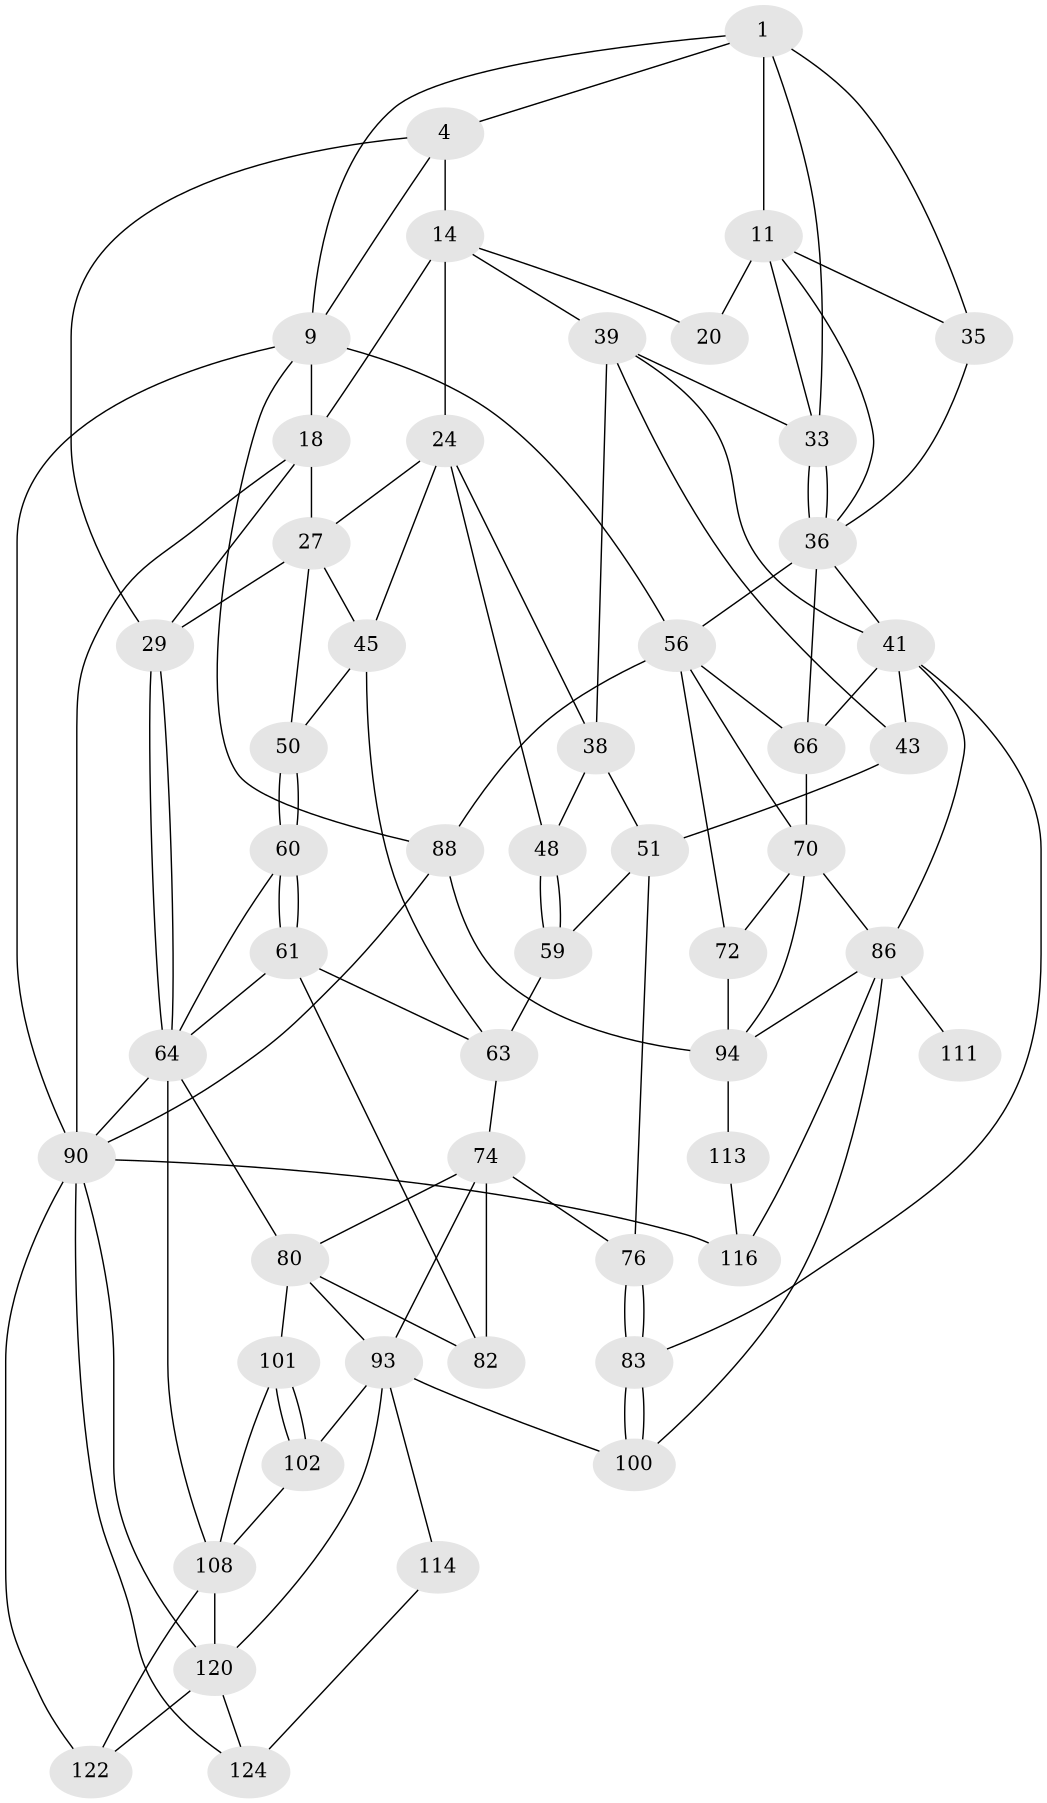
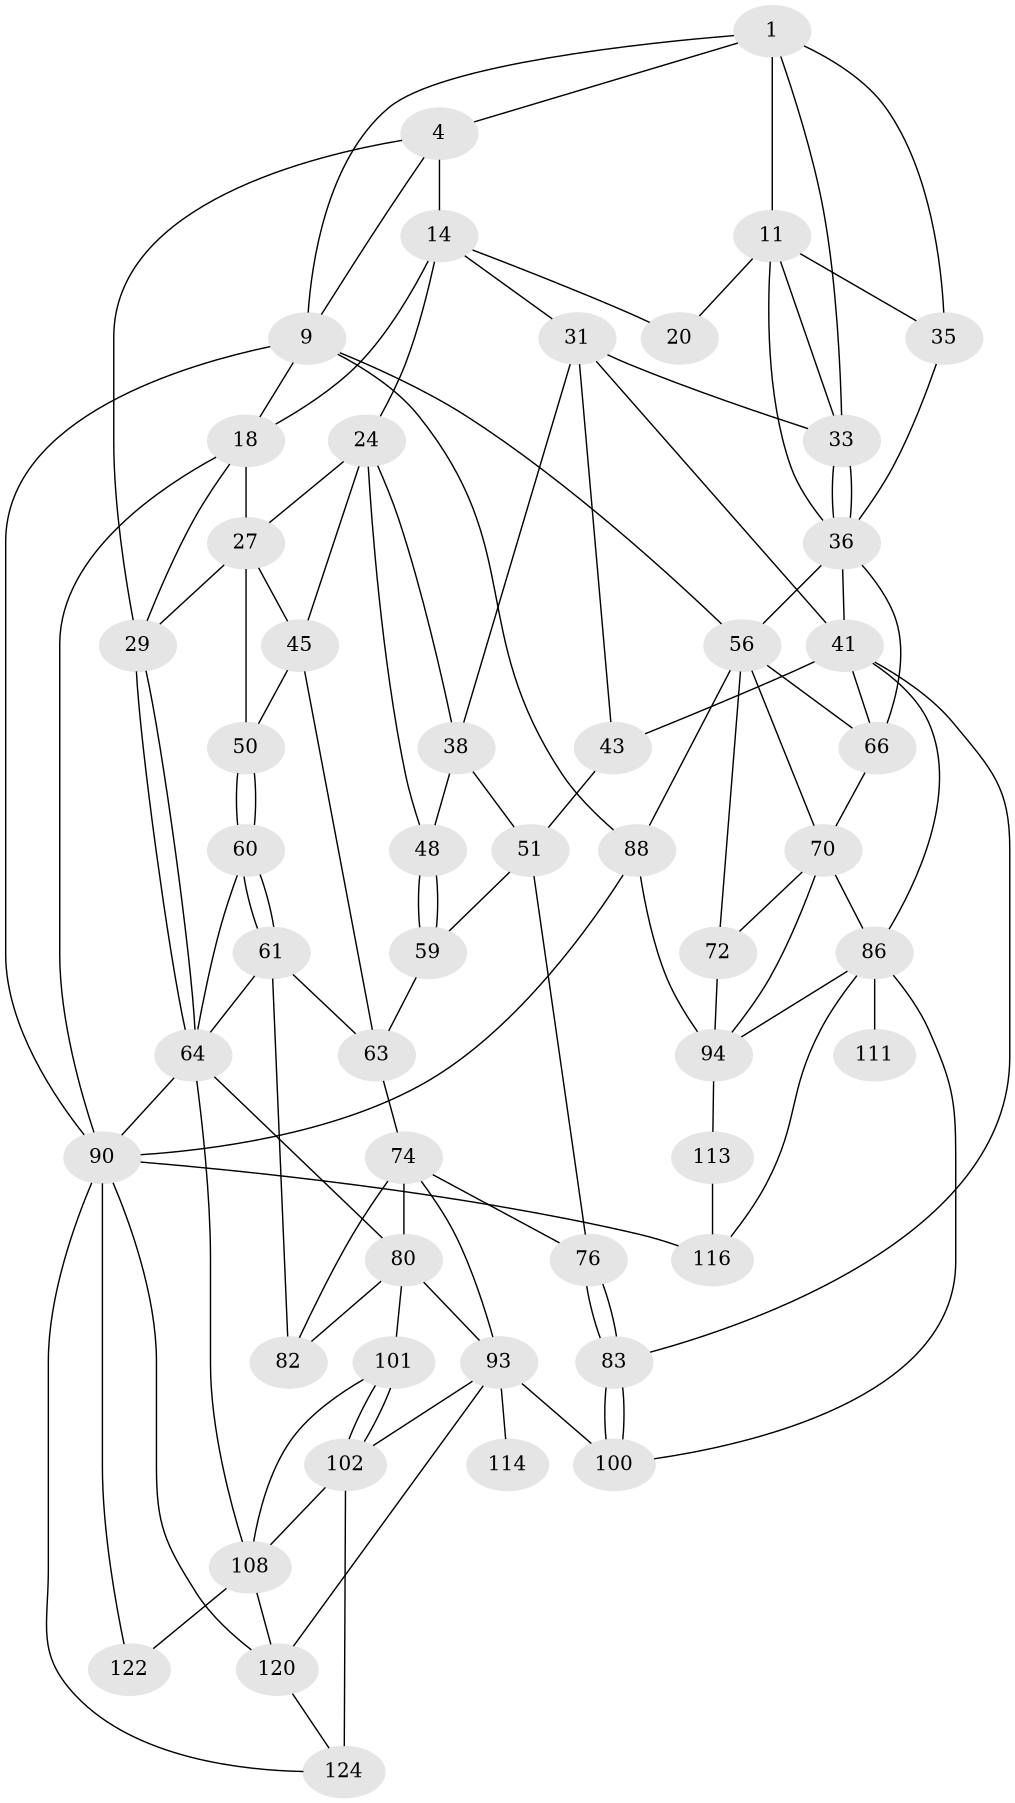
(607, 338) -> (577, 338)
(344, 1670) -> (345, 1618)
(153, 1721) -> none
